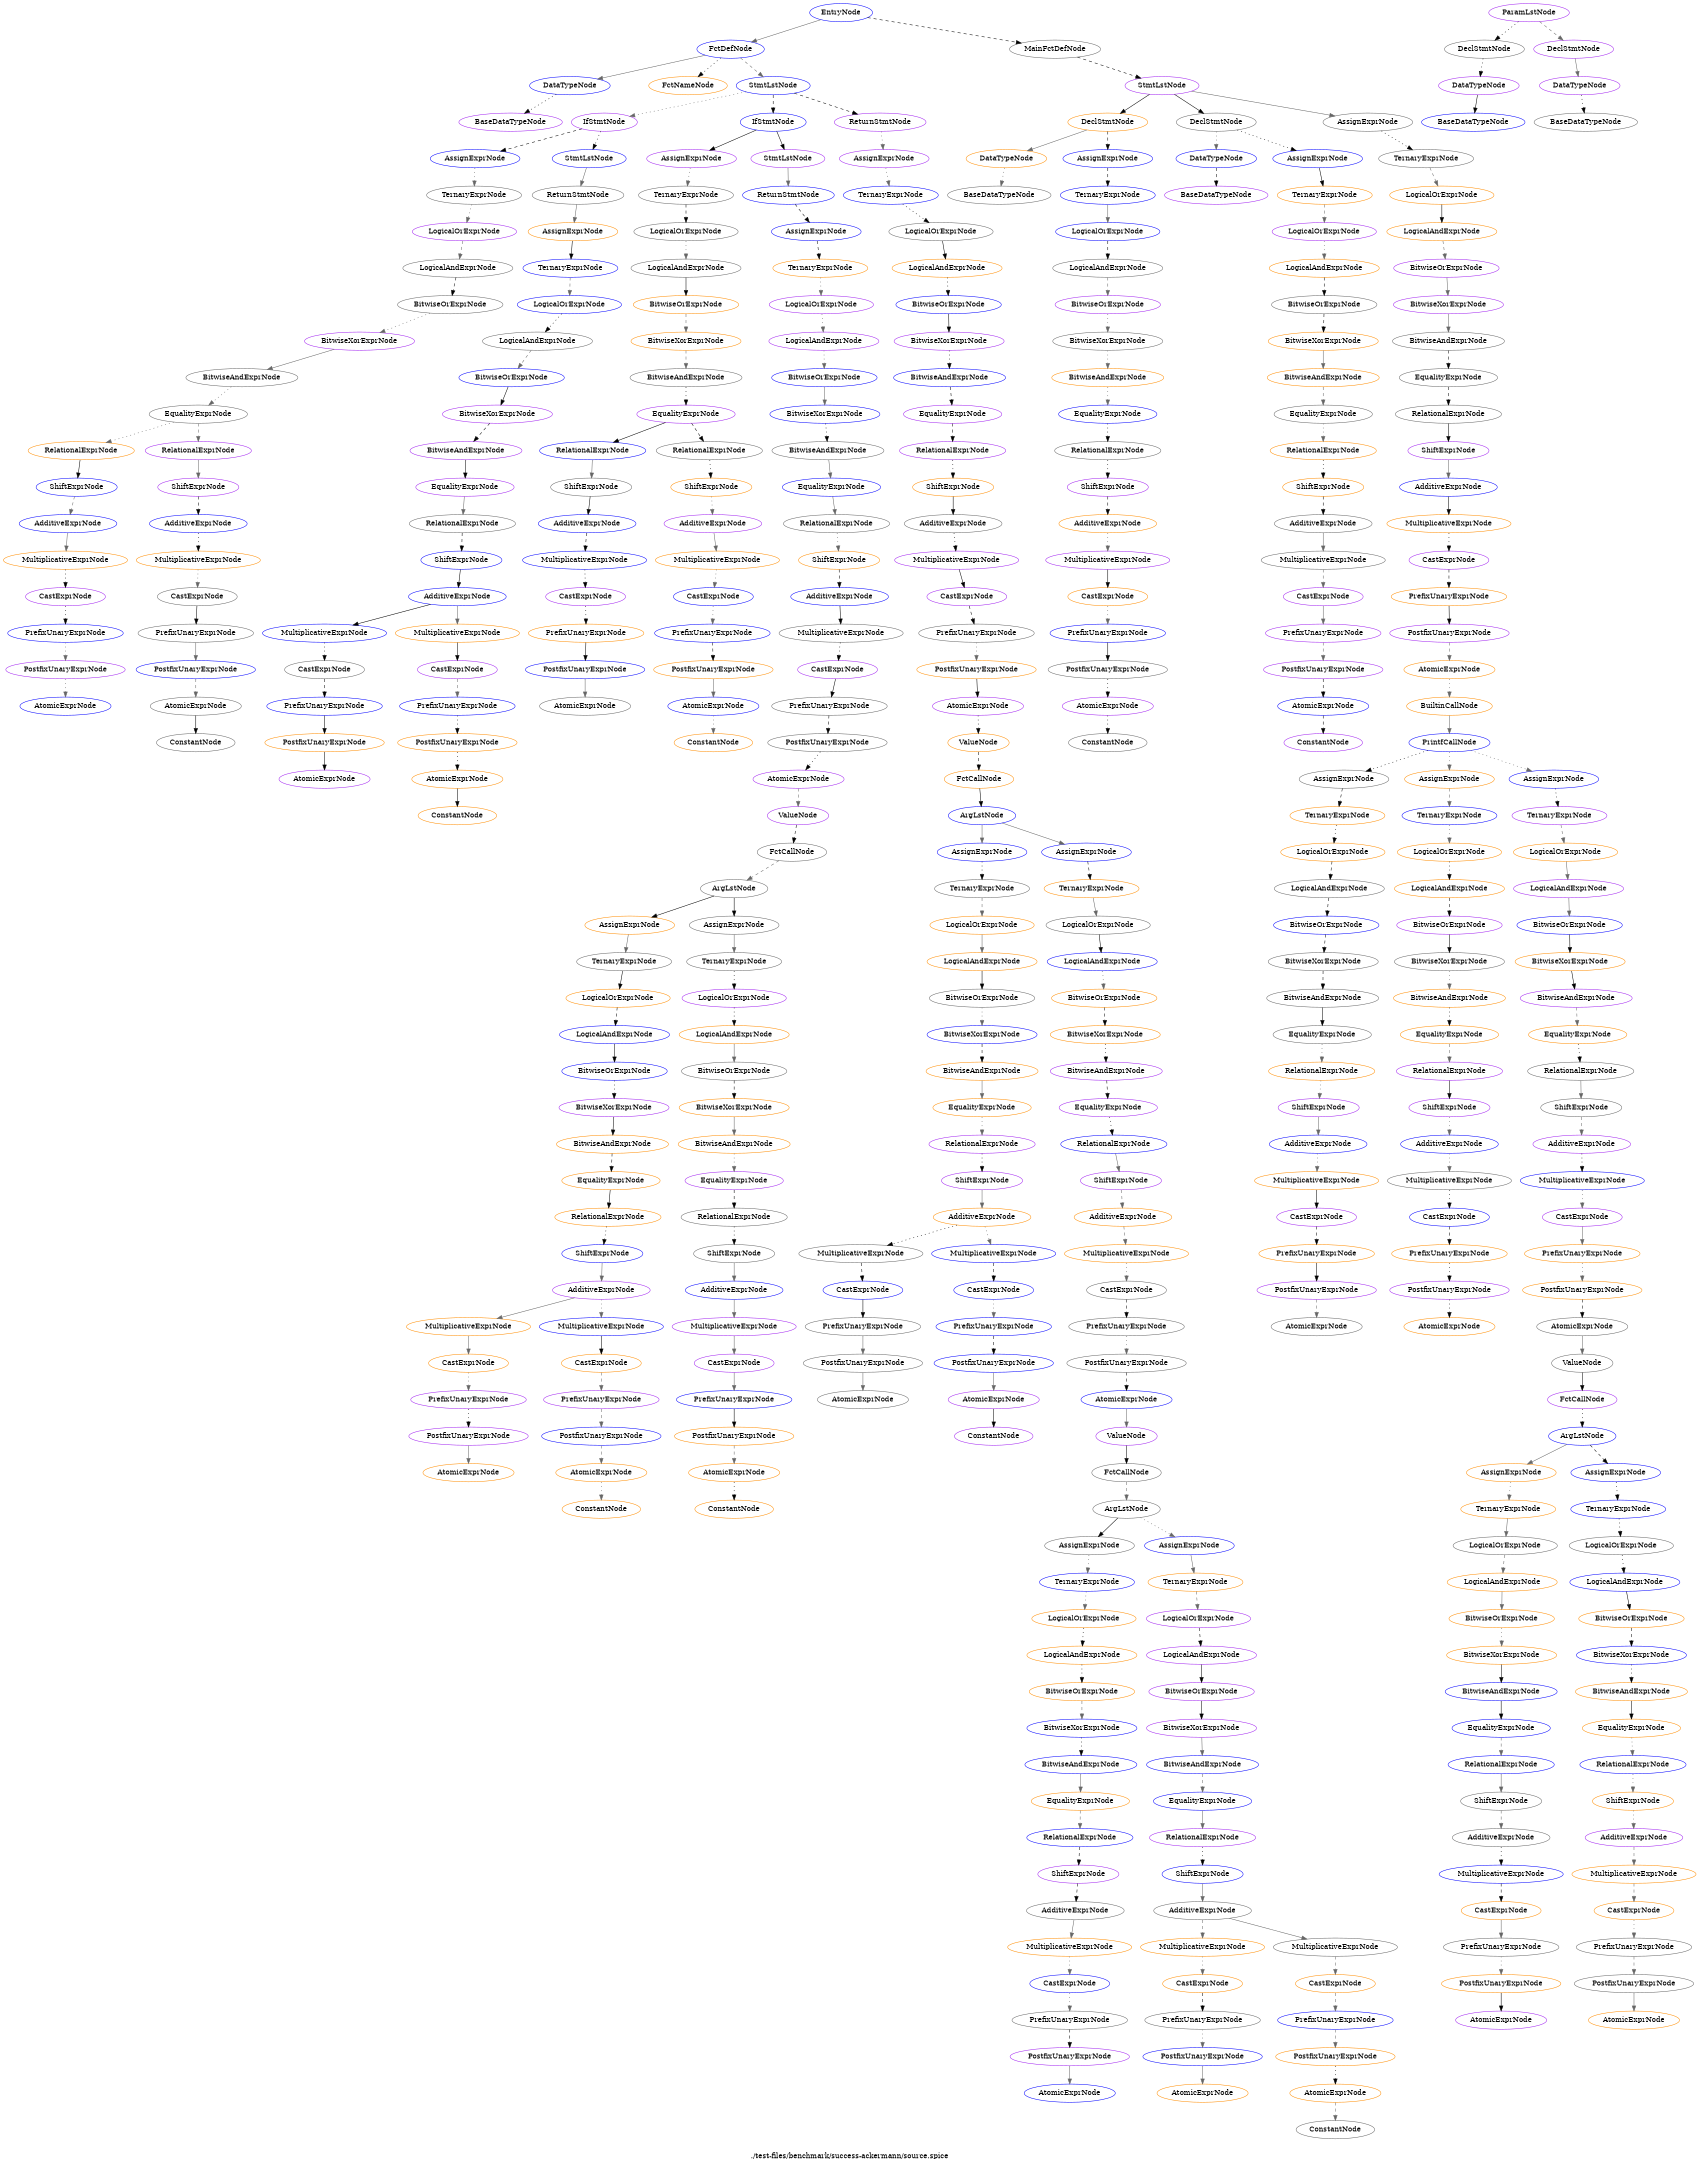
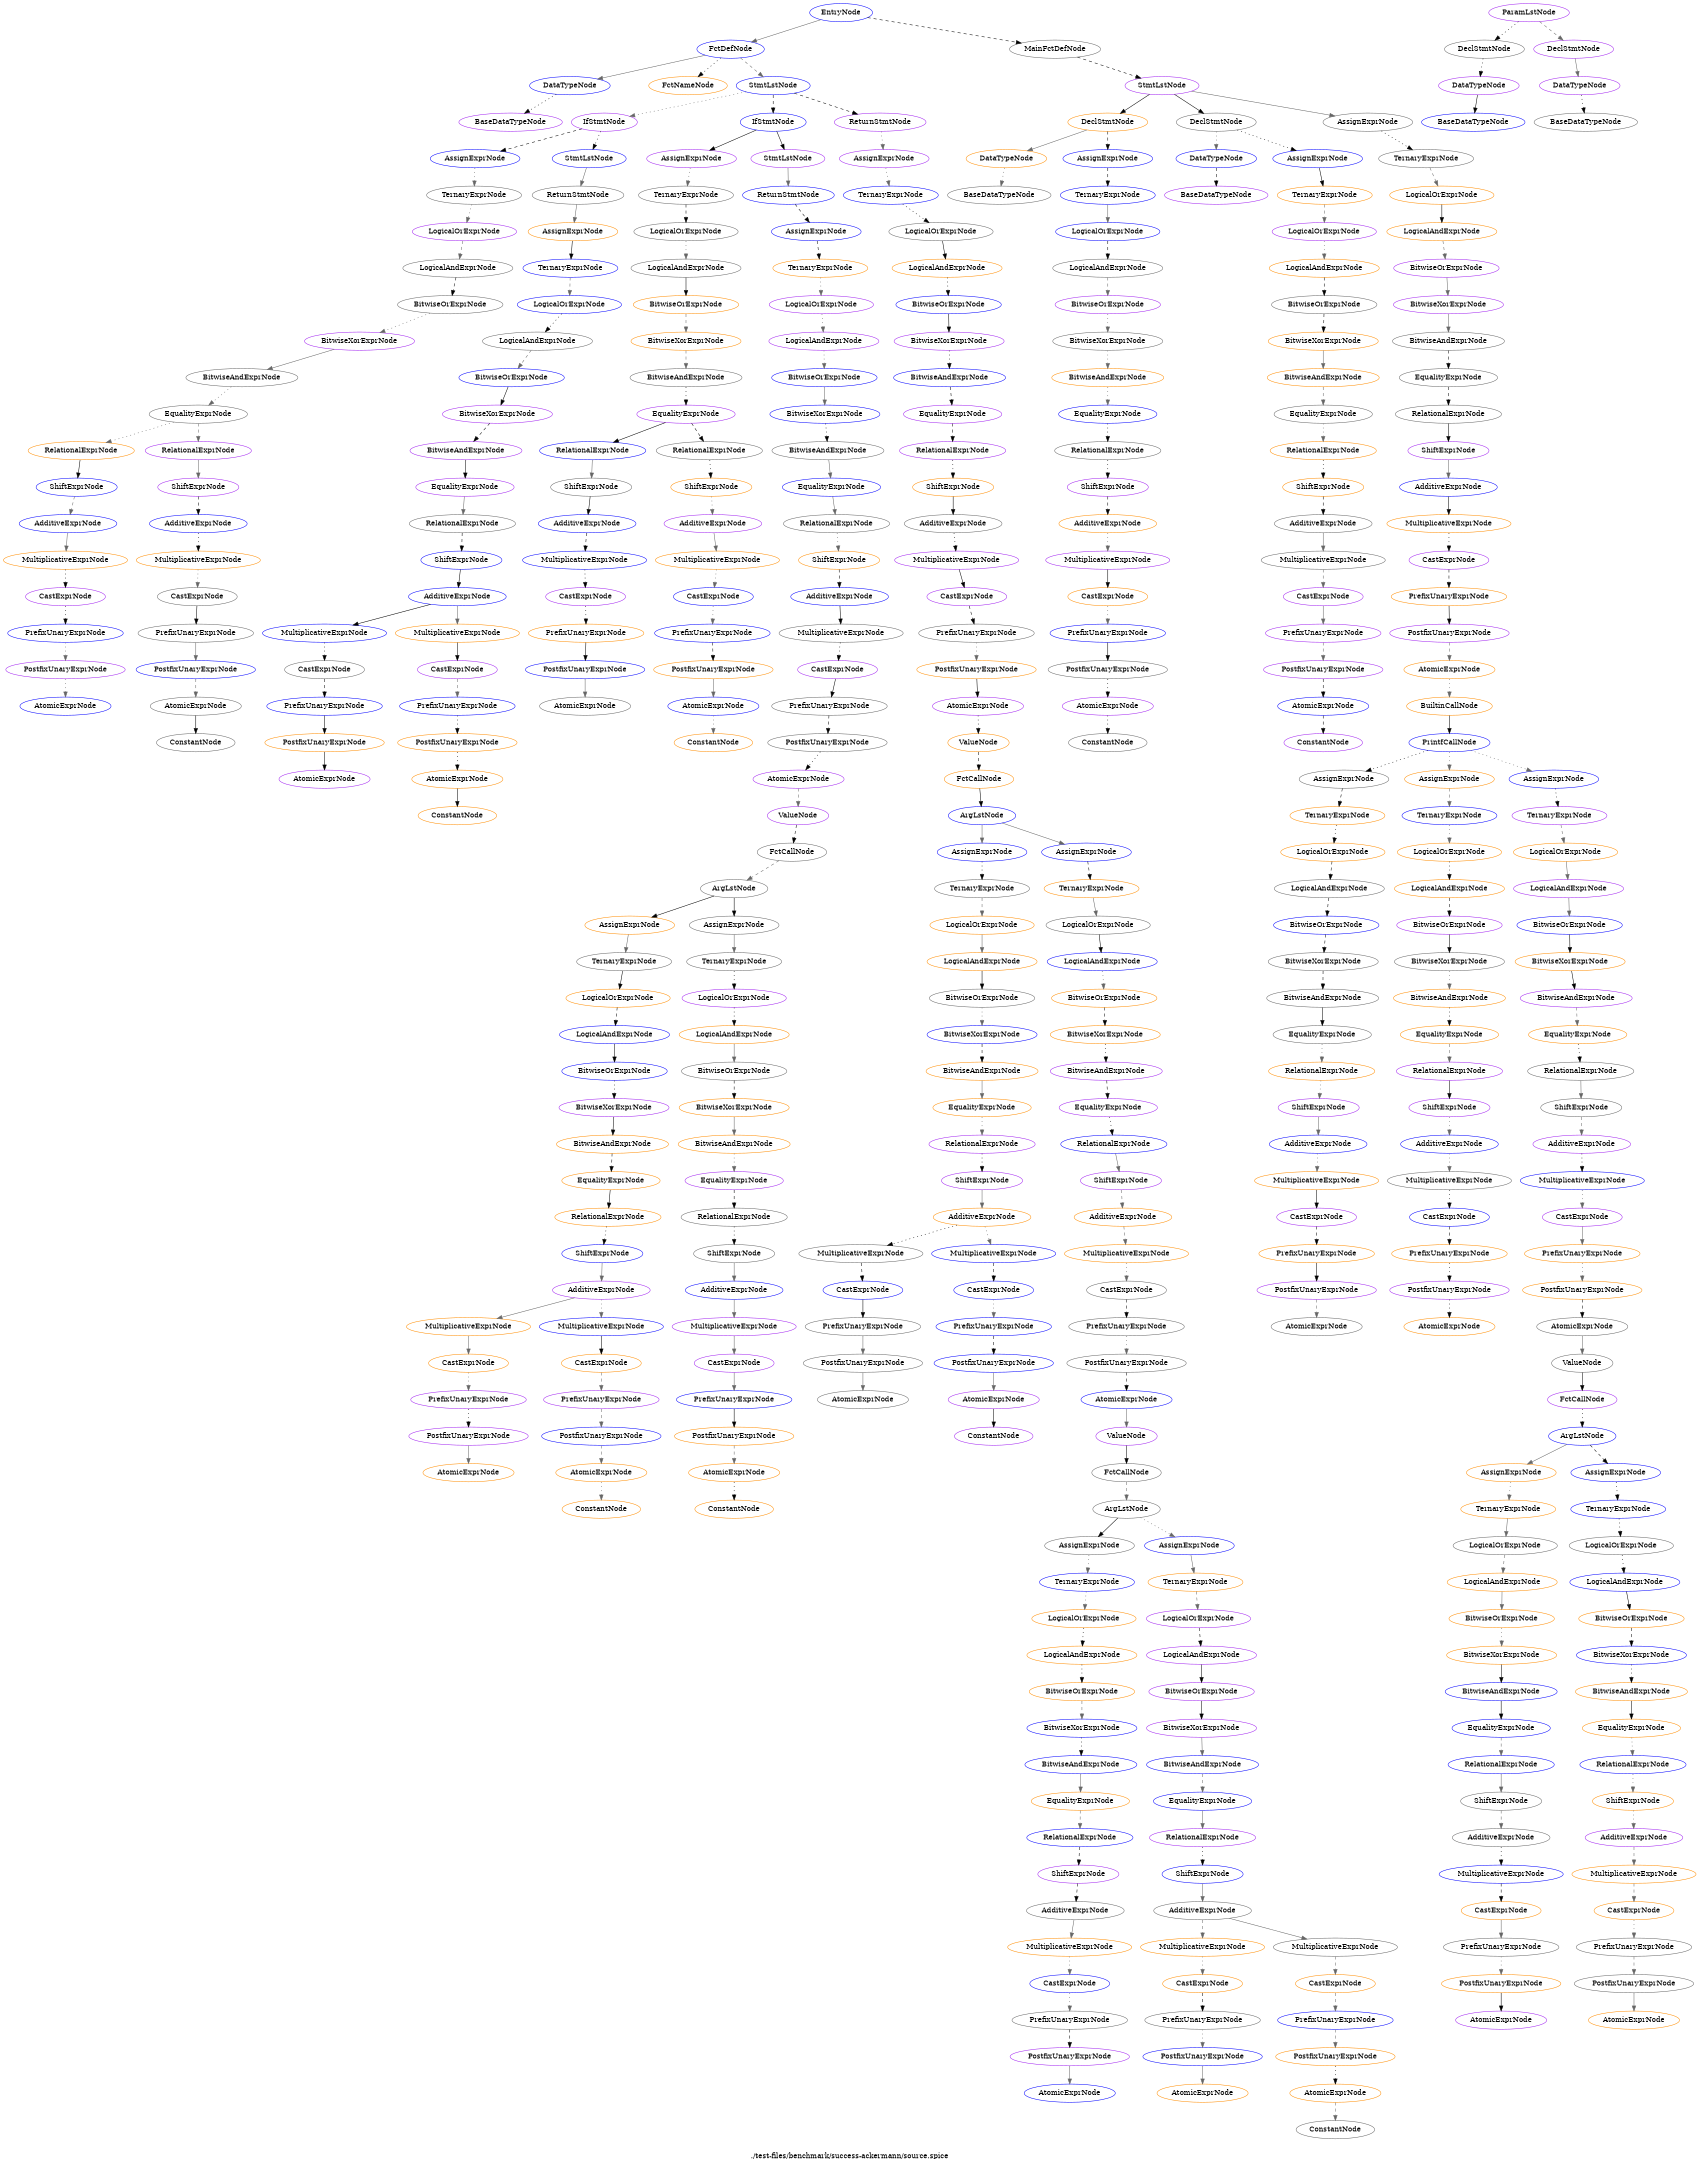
(1449, 722) -> (1449, 722)
